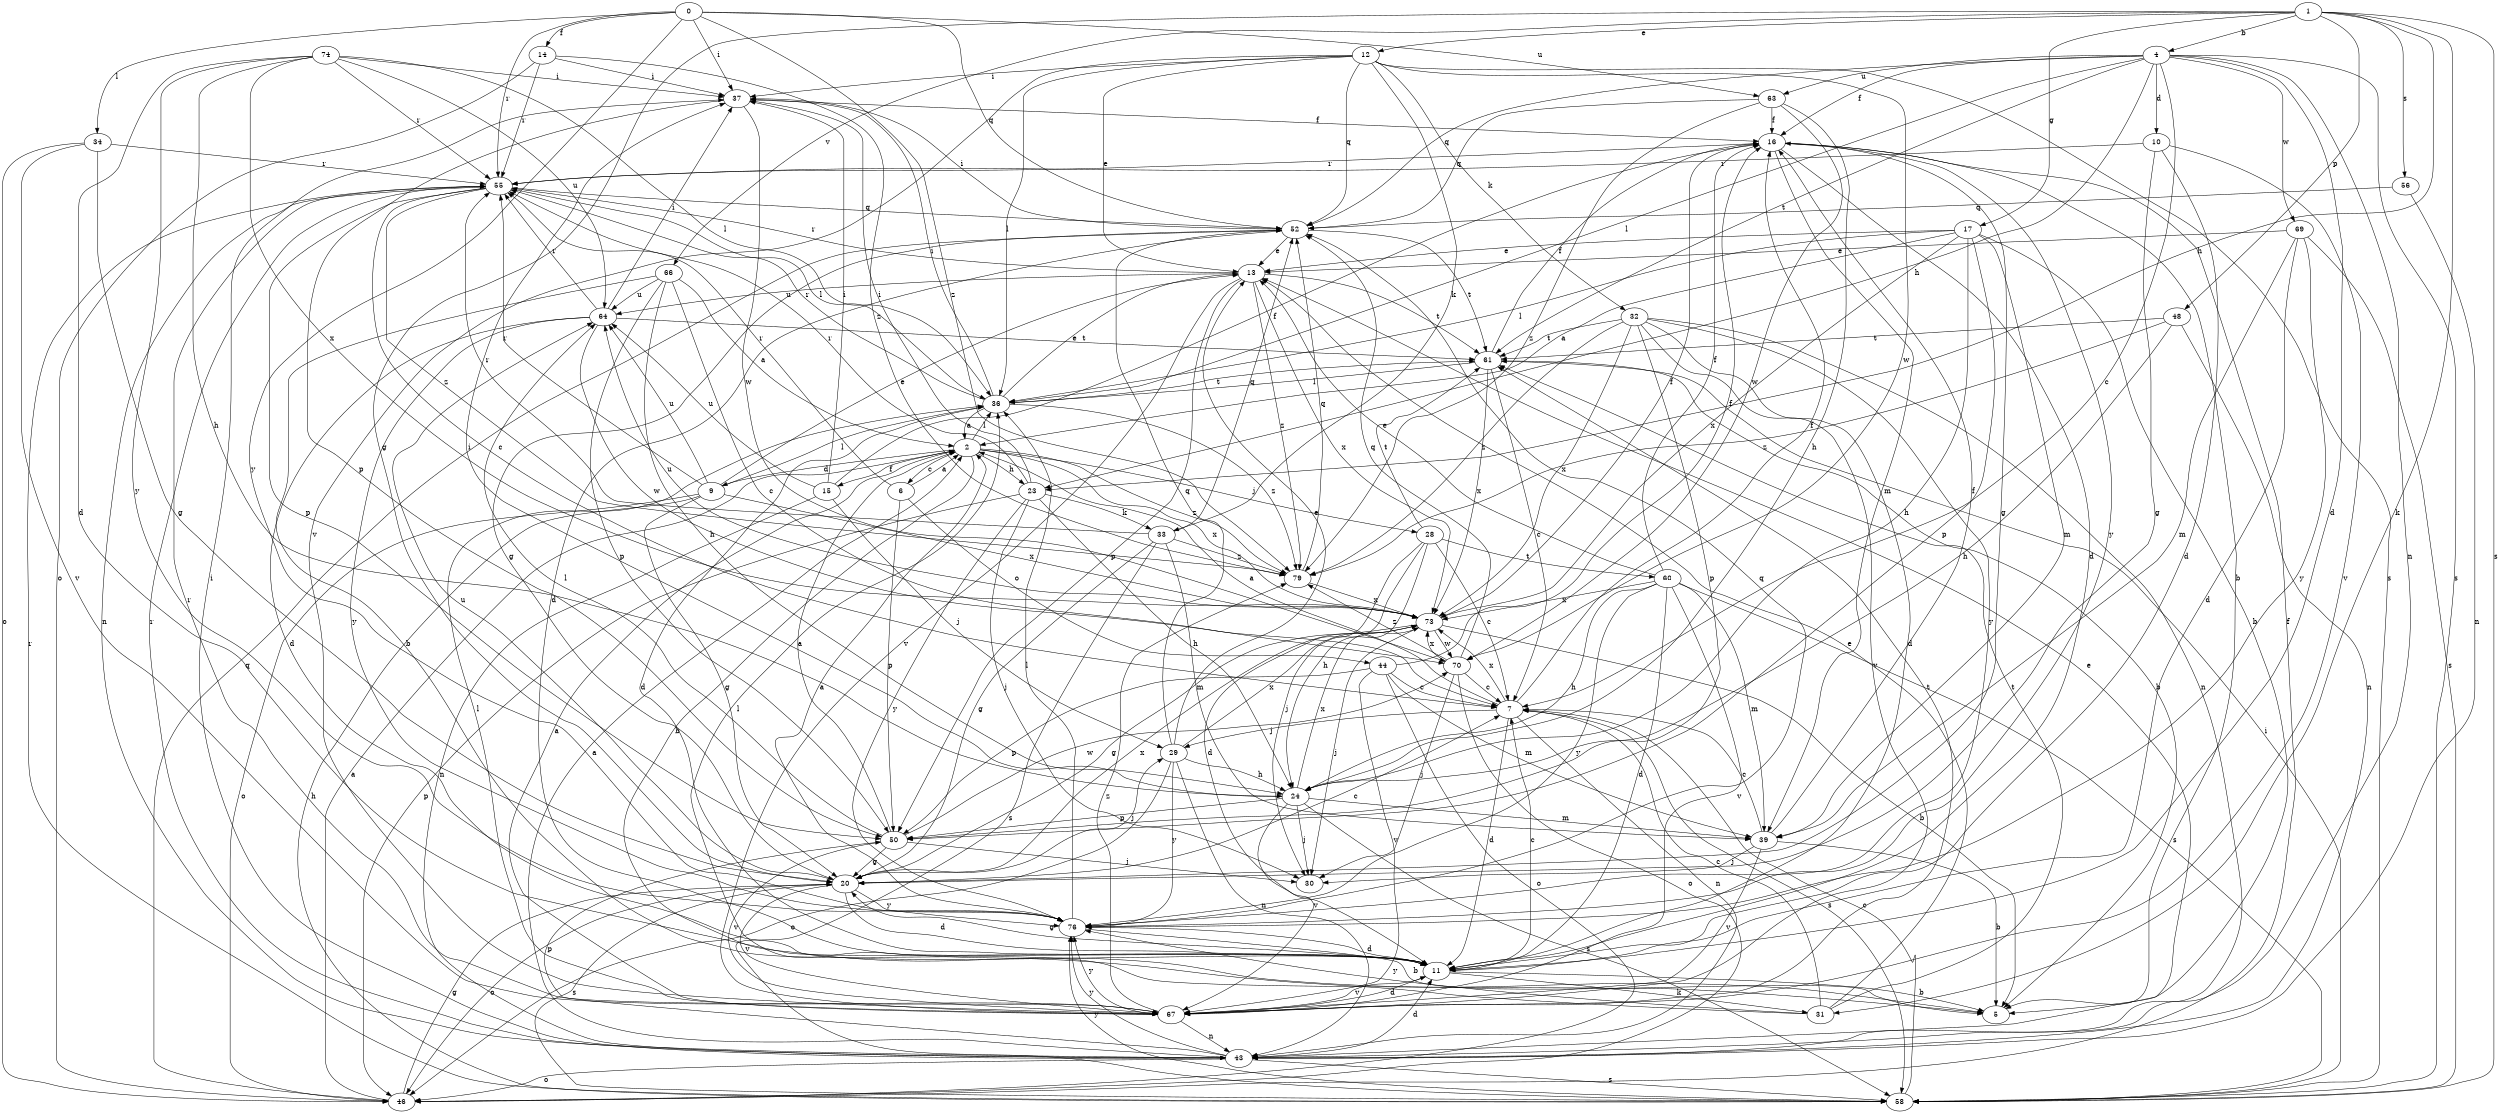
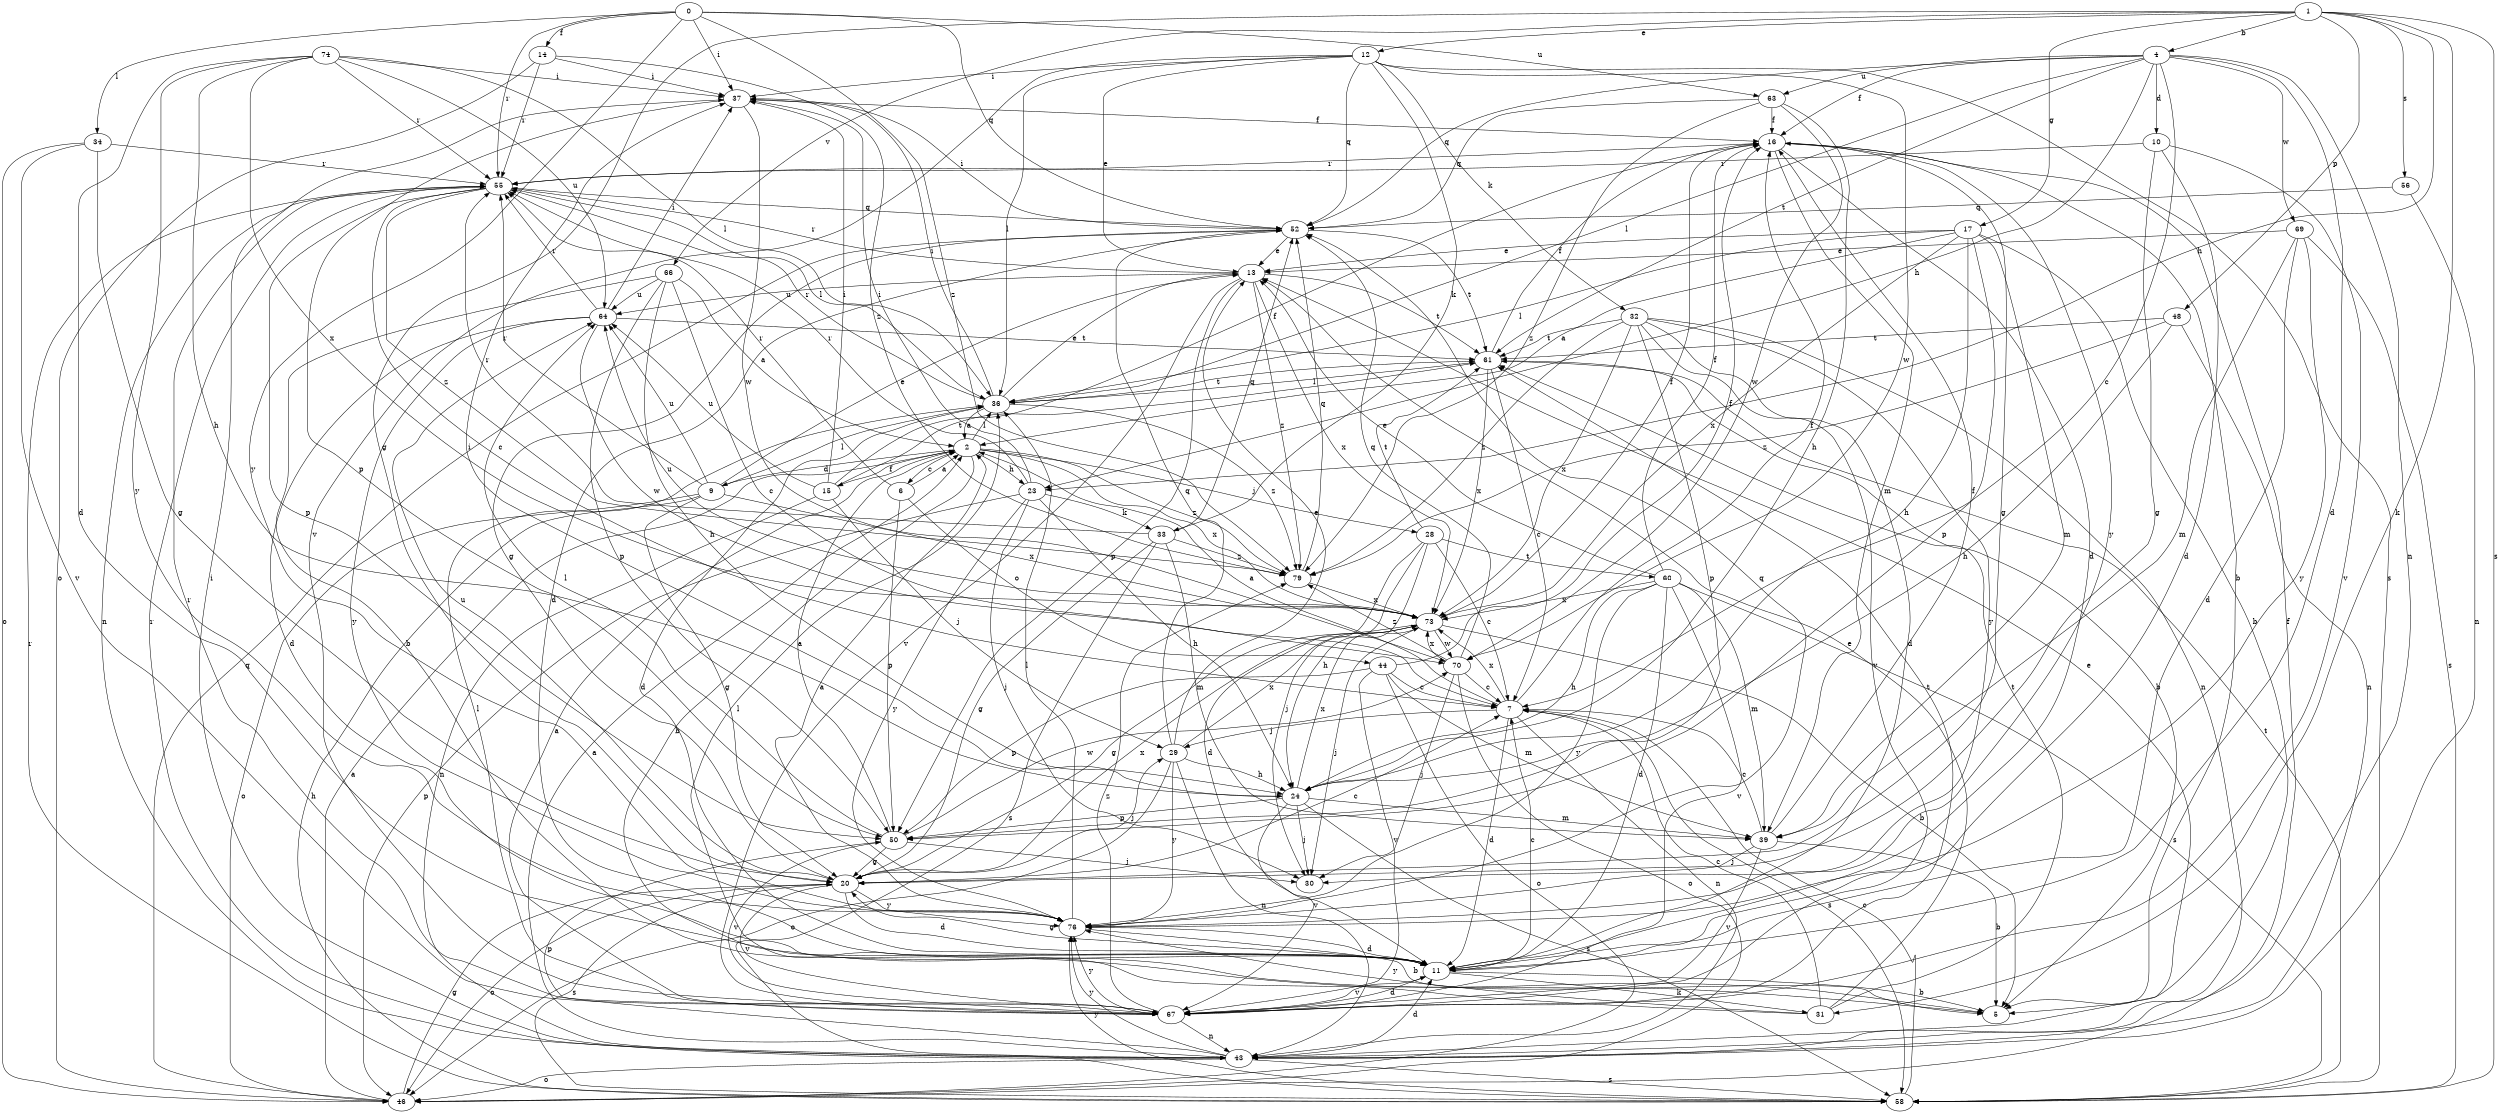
none -> (1130, 408)
(2437, 724) -> none
(2266, 731) -> (2266, 731)
